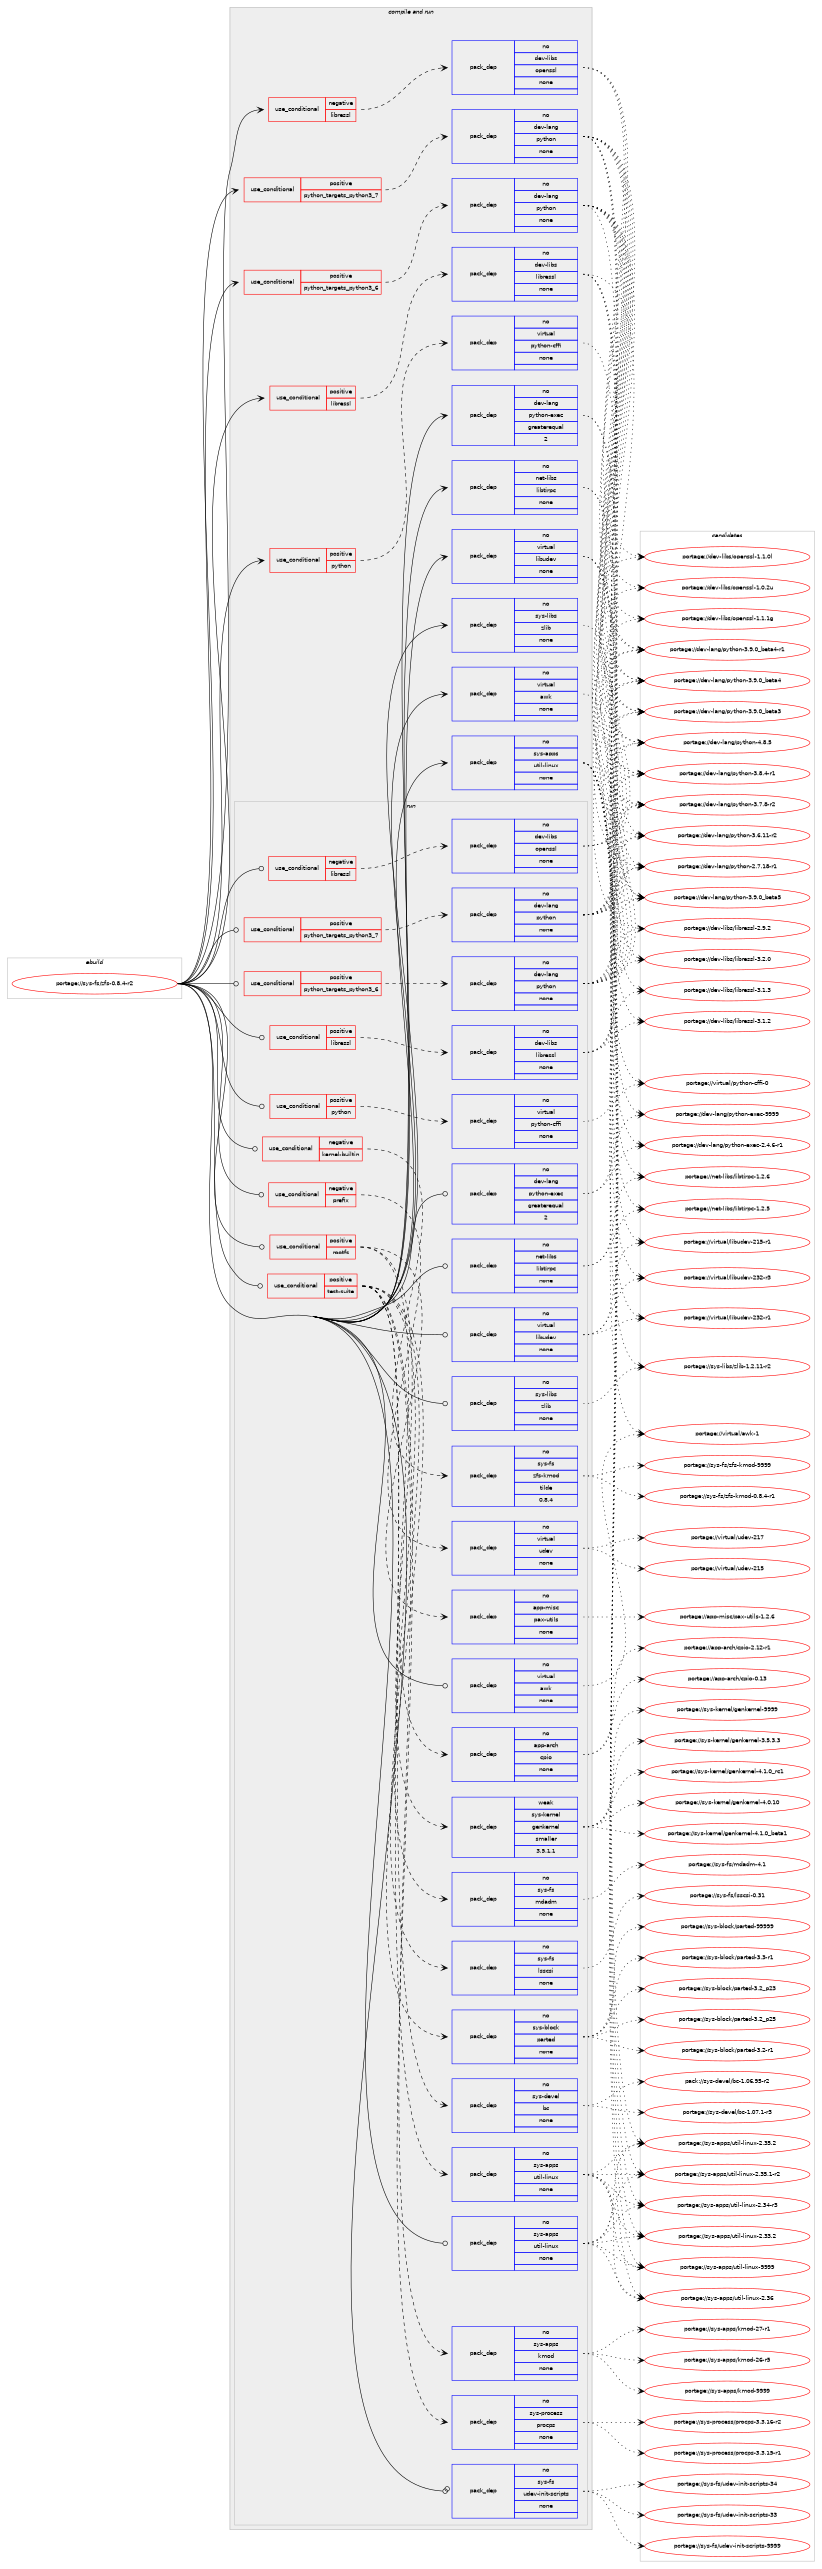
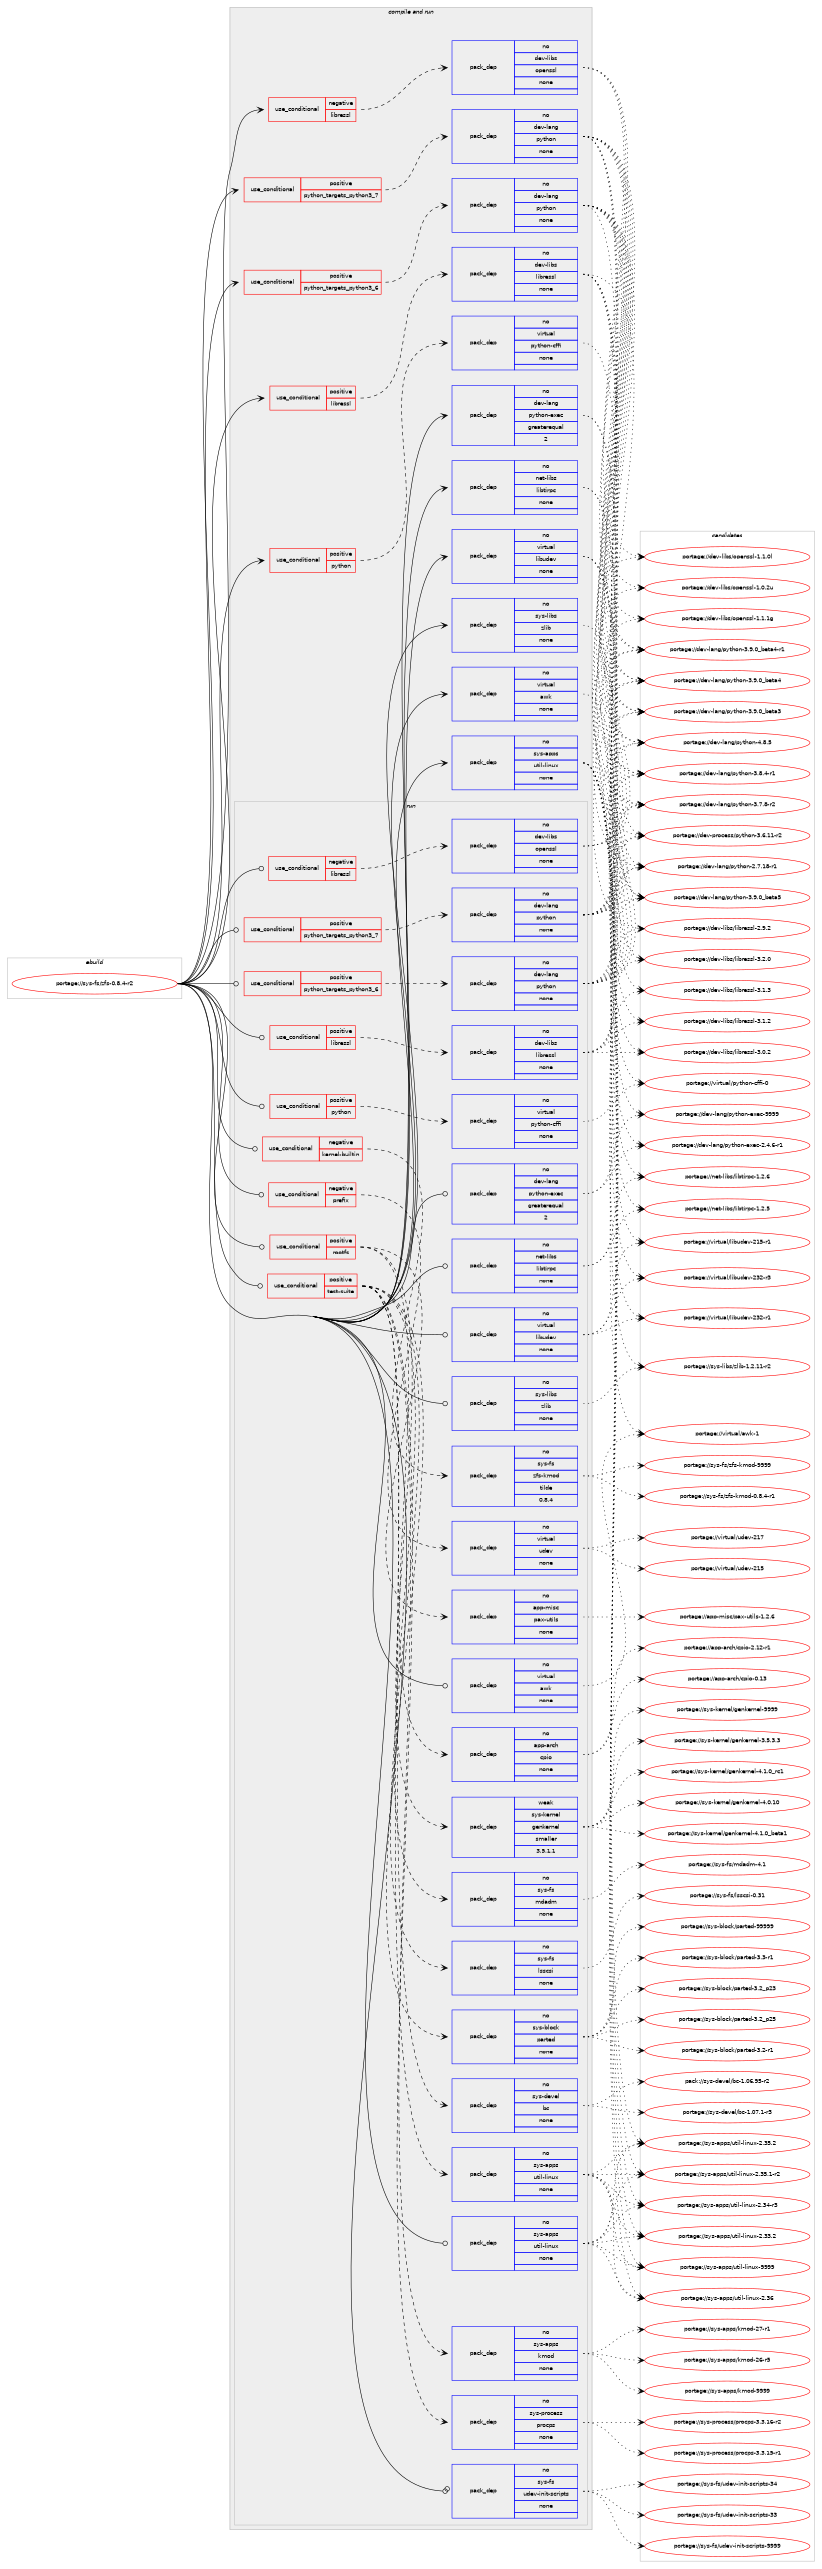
(727, 836) -> (727, 836)
none -> (727, 1053)
